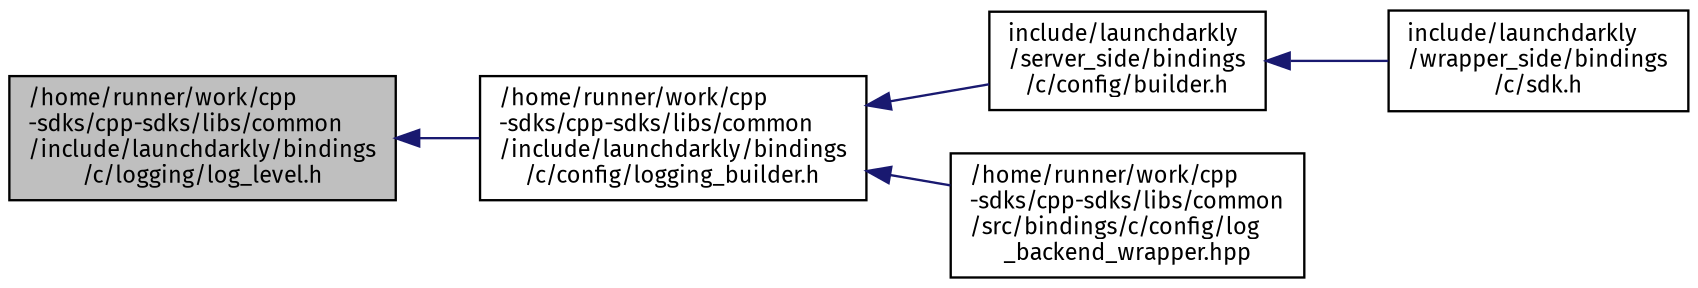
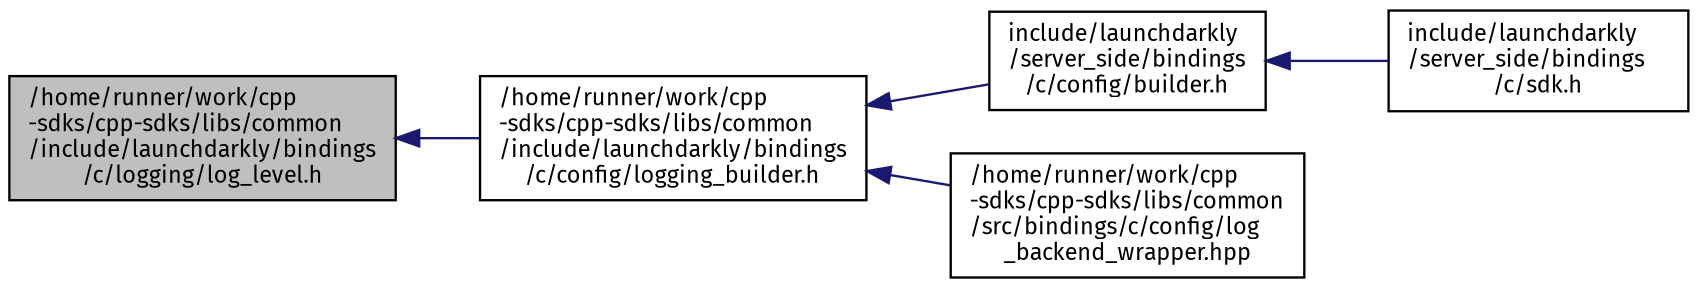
(1538, 61) -> (1538, 61)
